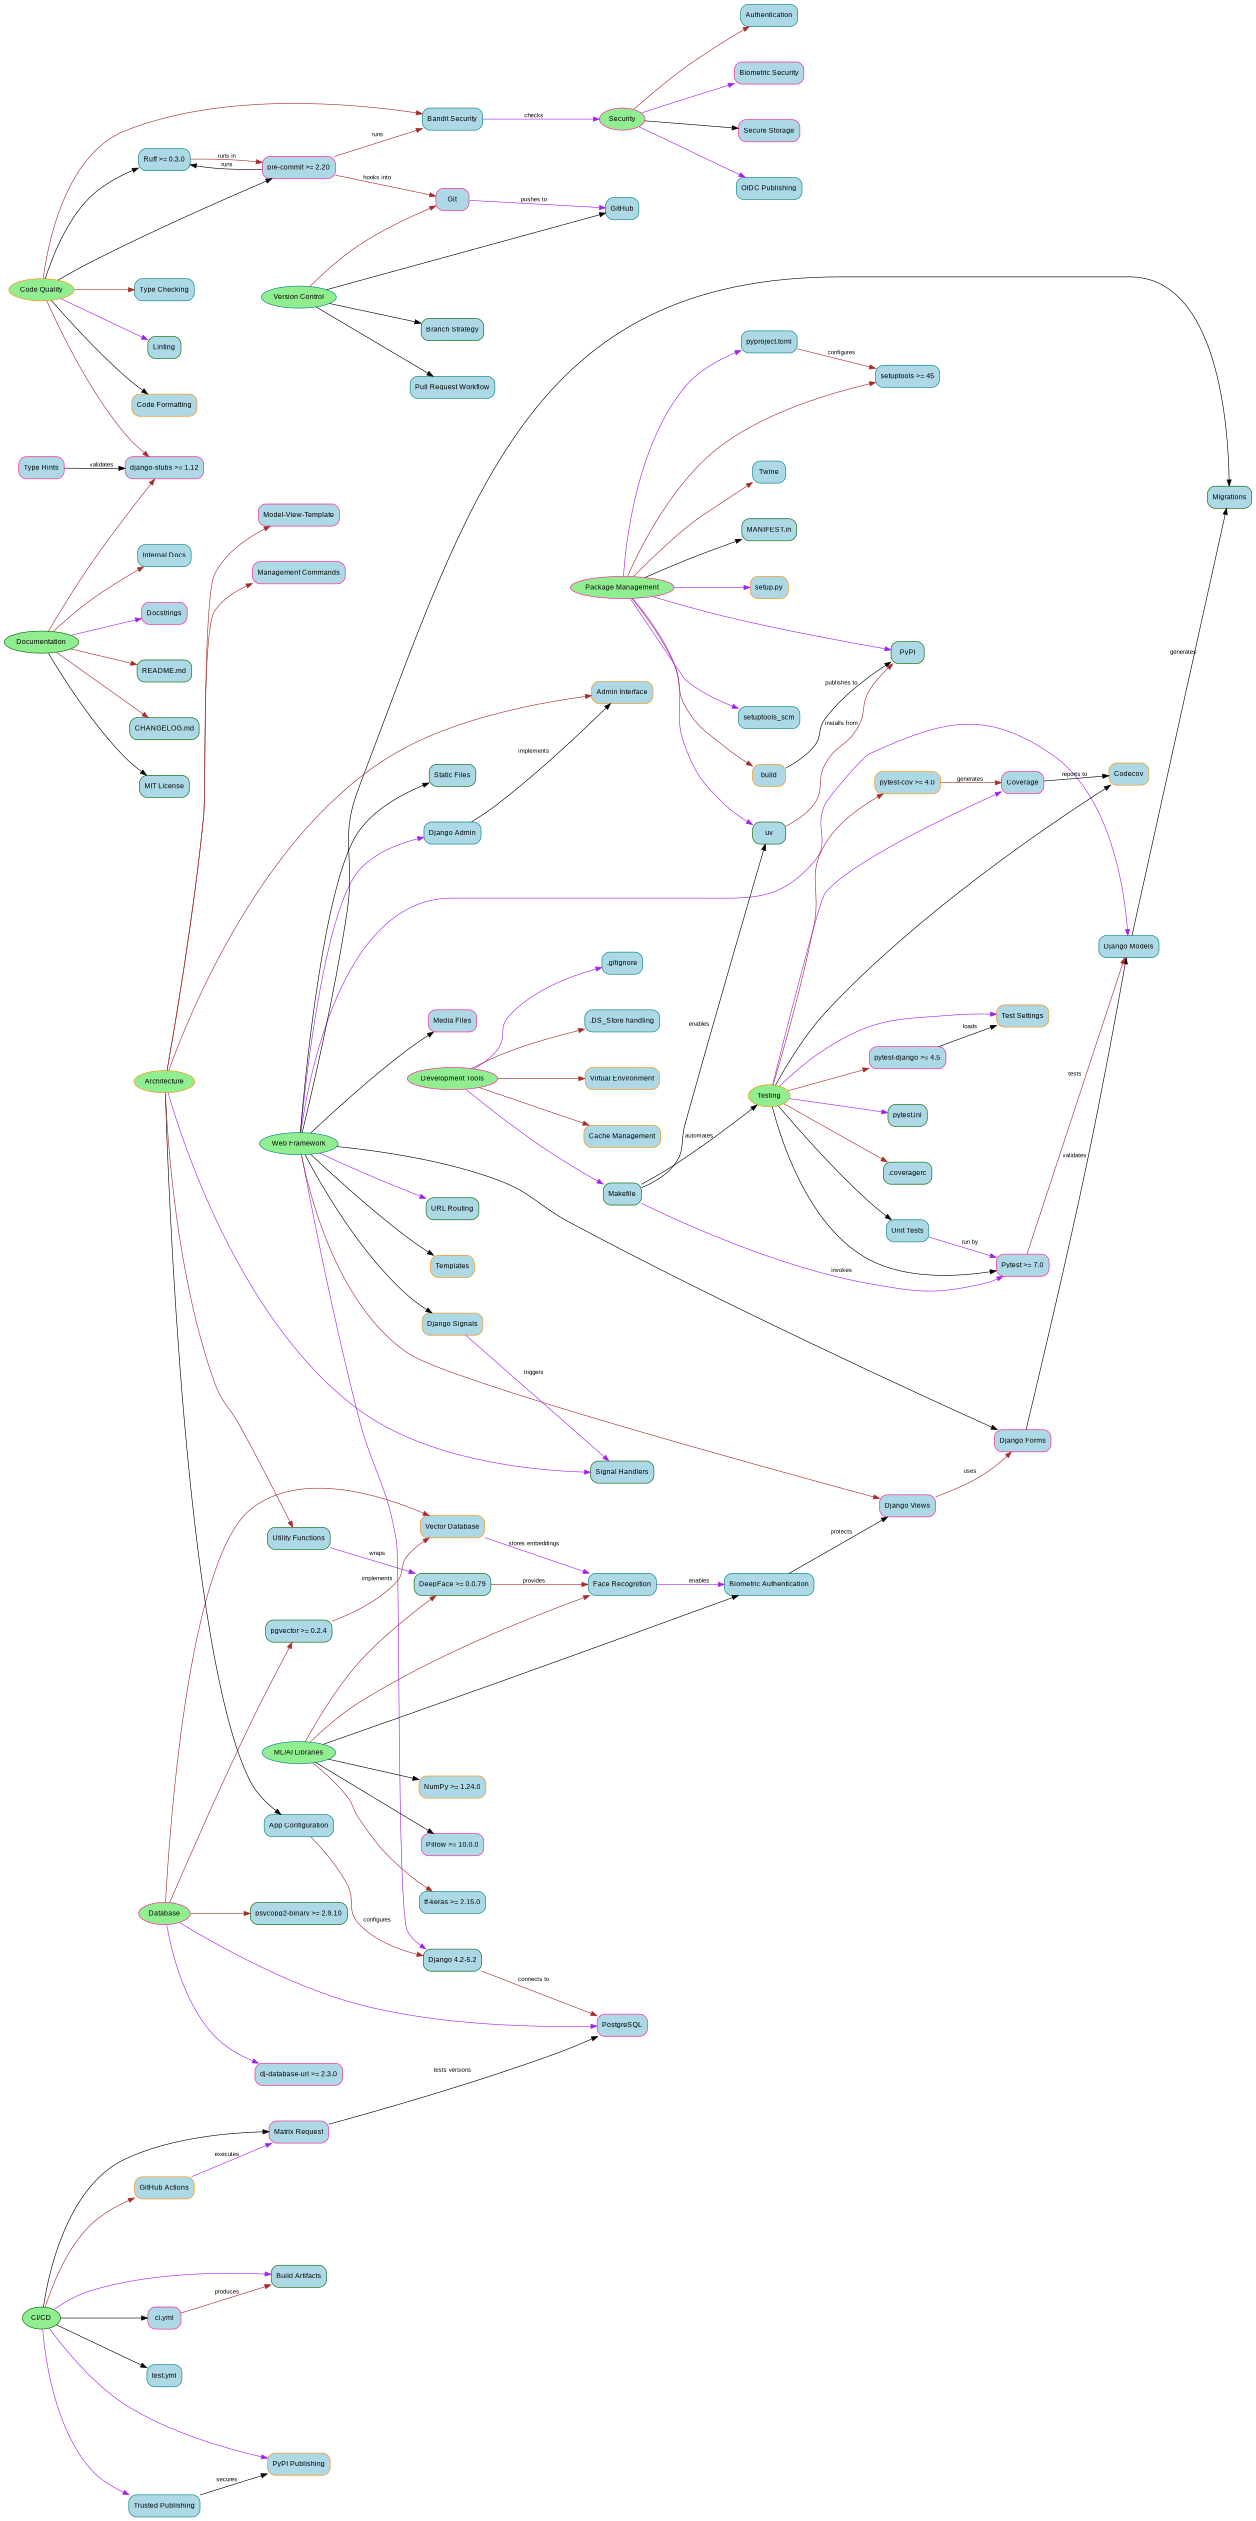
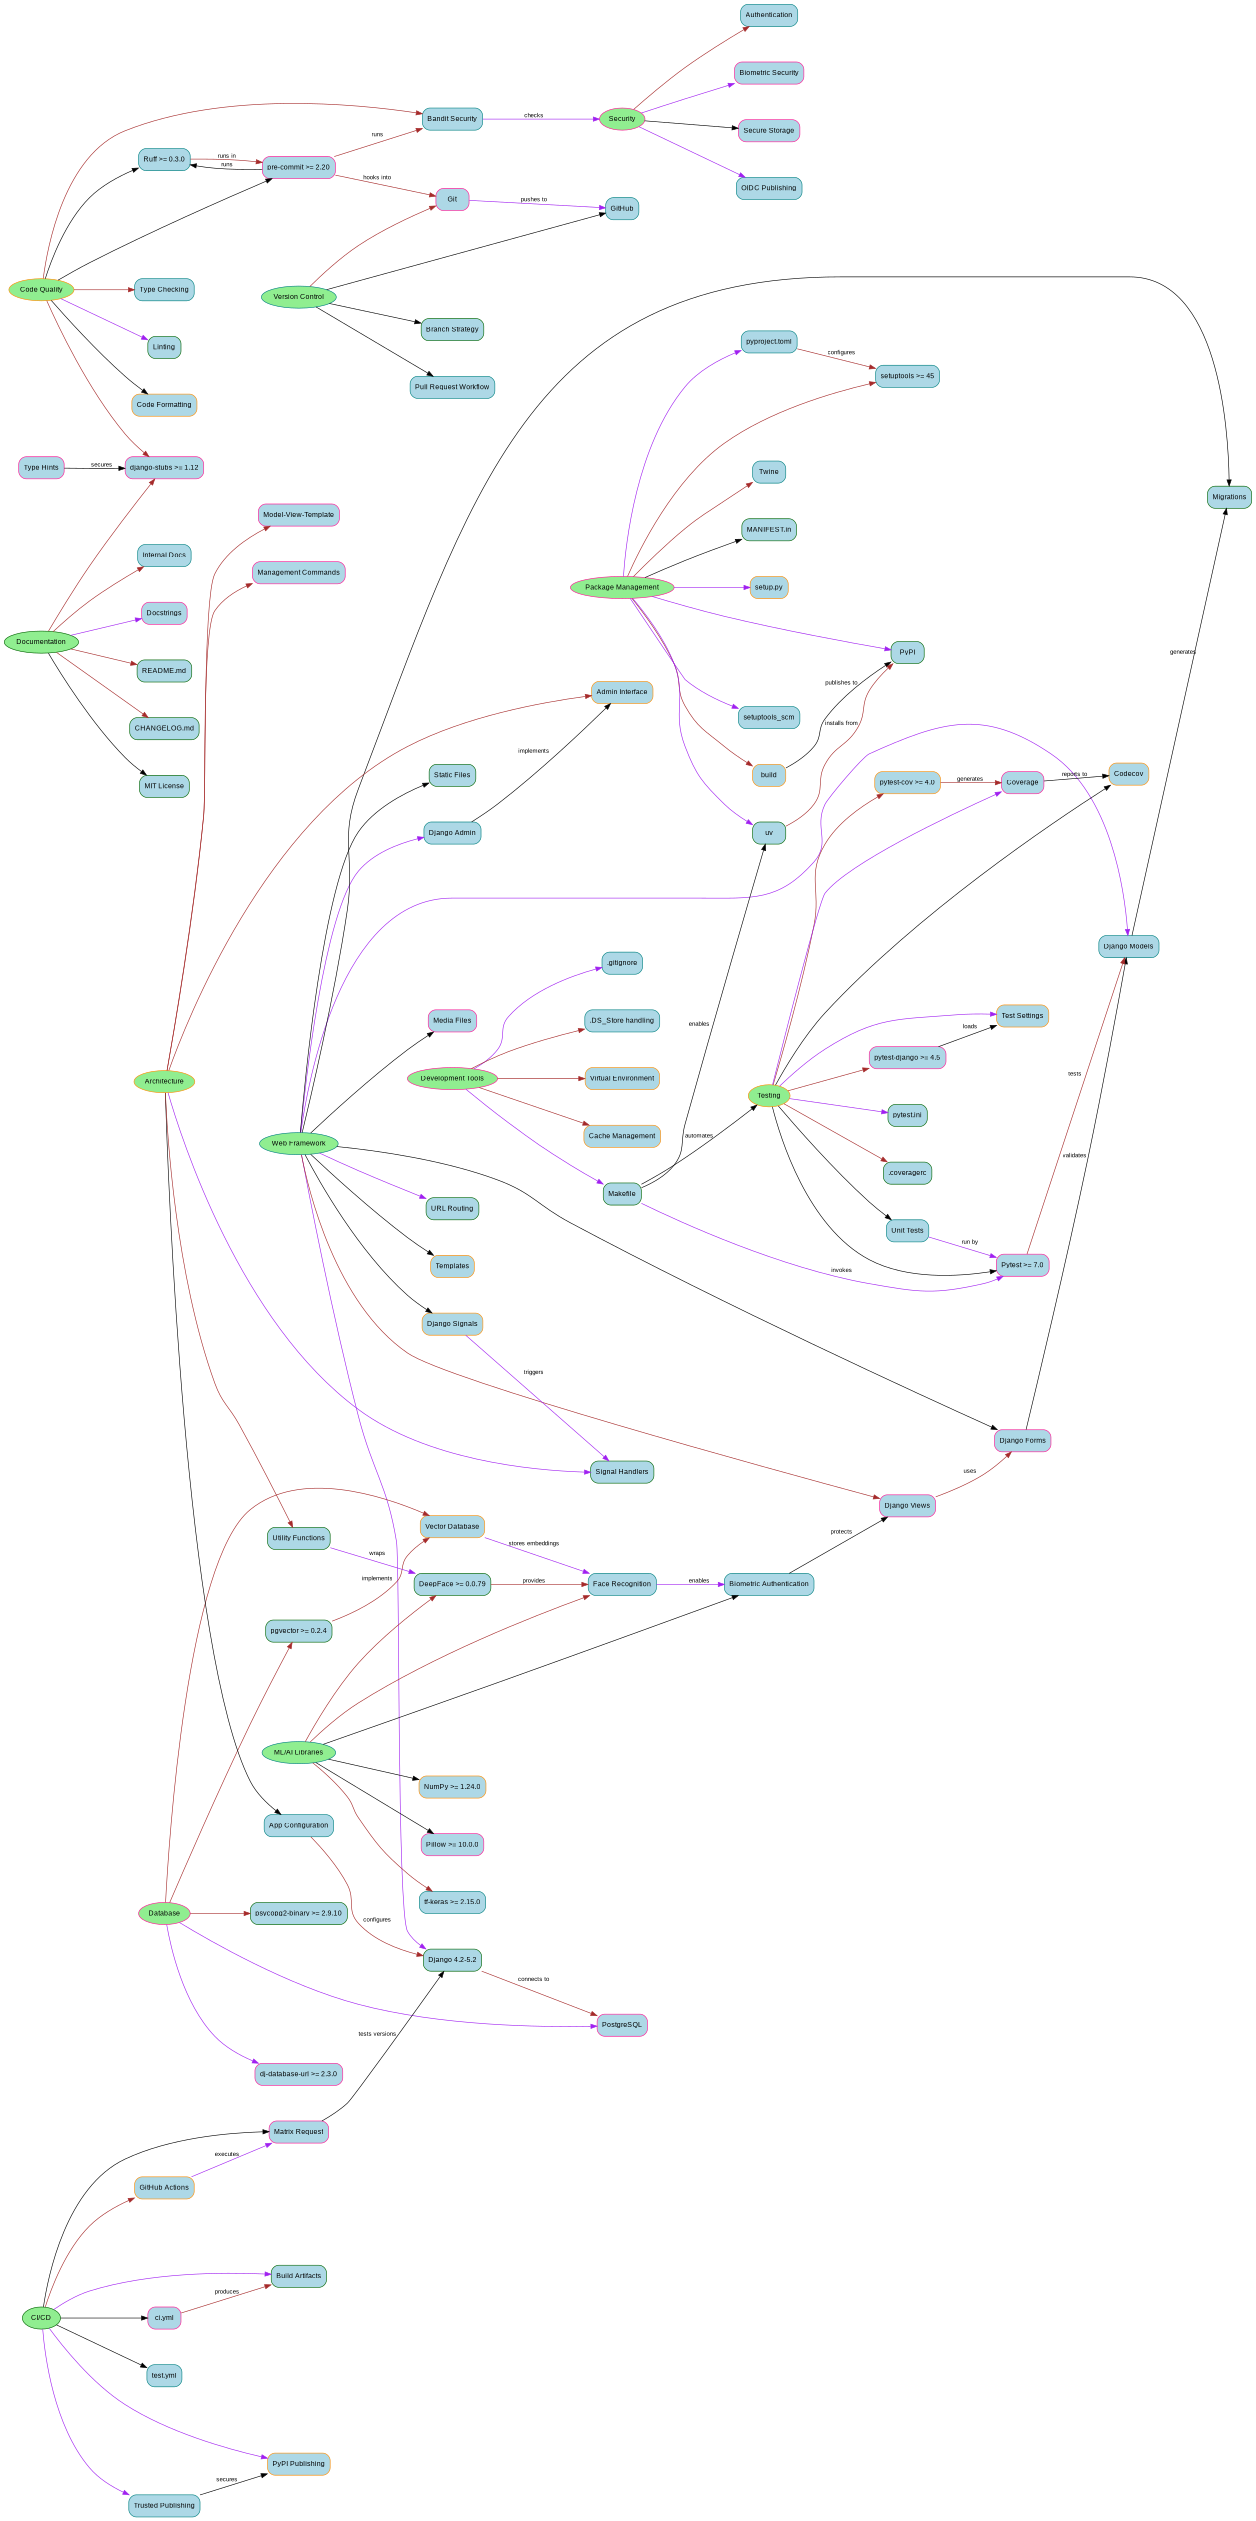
(102, 465) -> (102, 465)
(462, 2085) -> (385, 2053)
